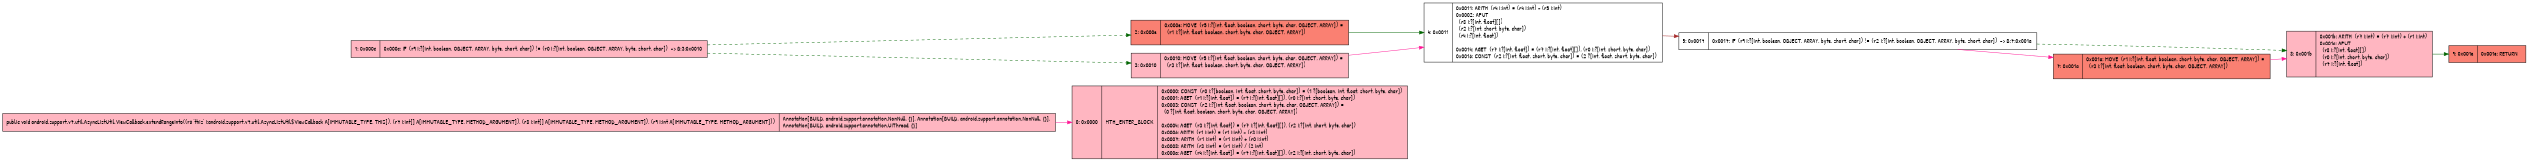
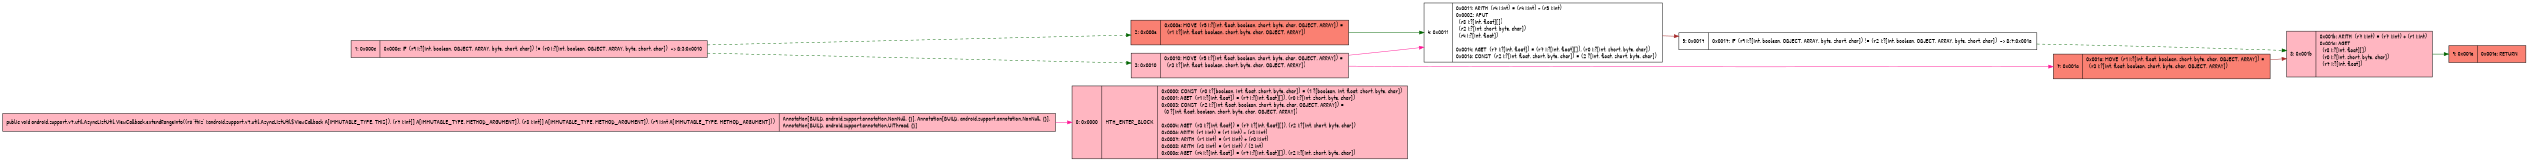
(2337, 44) -> (2336, 44)
(2003, 53) -> (1699, 67)
(2276, 59) -> (2276, 59)
